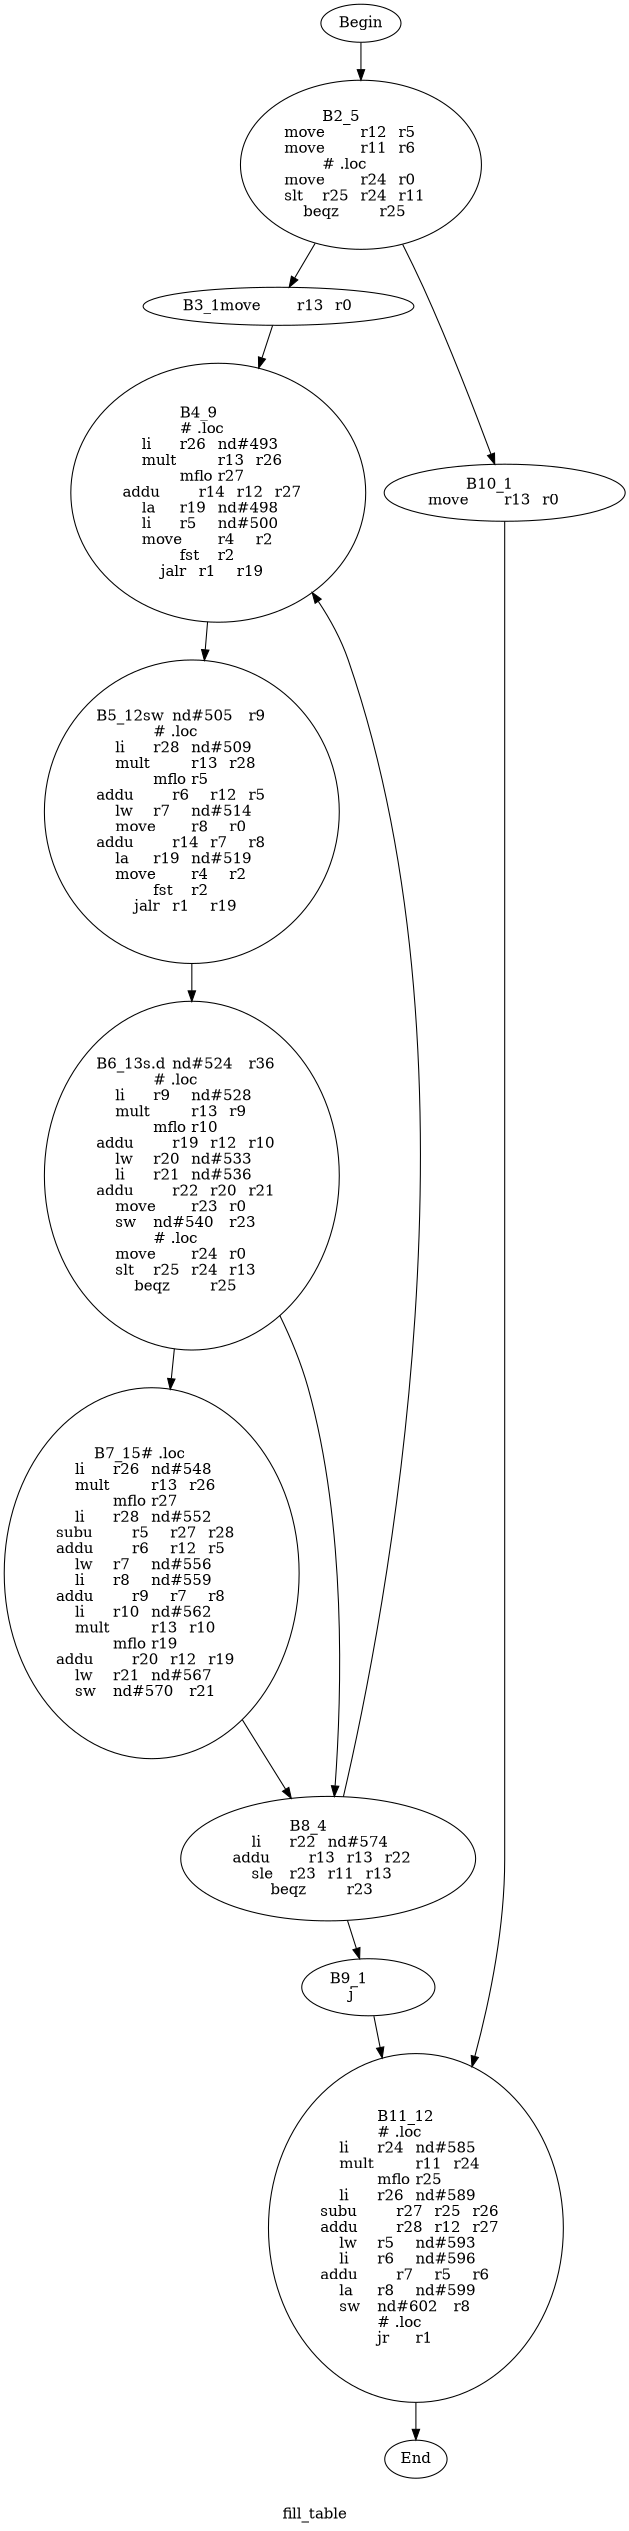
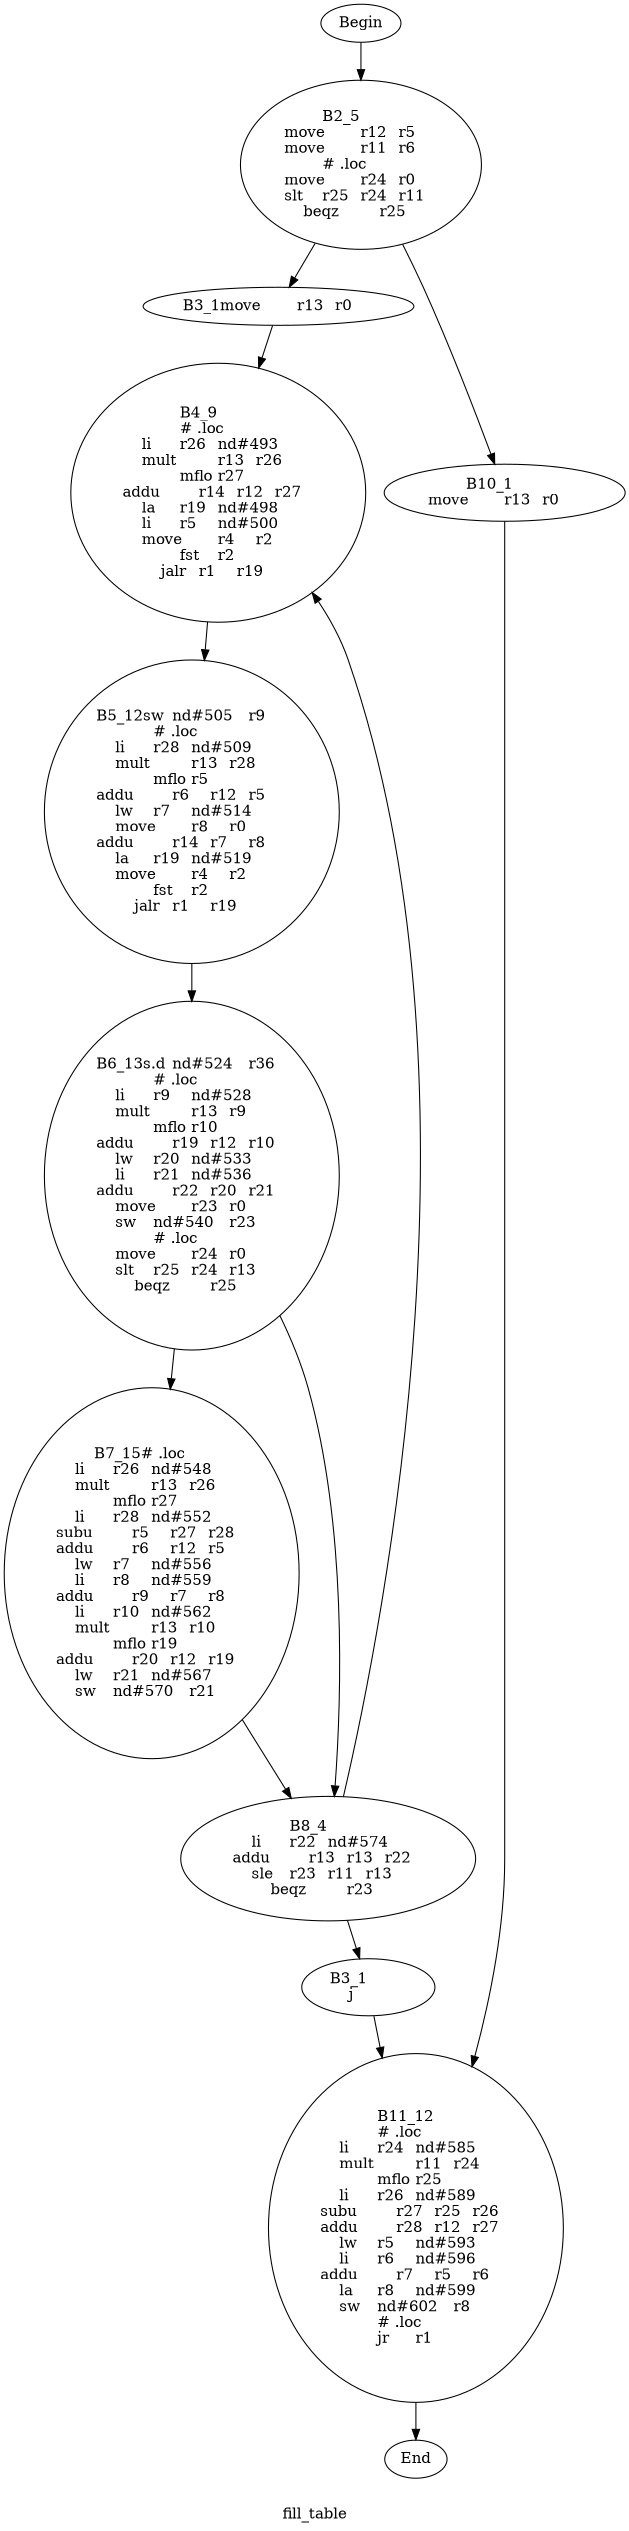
(368, 1987) -> (368, 1987)
